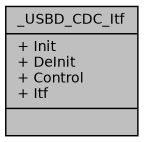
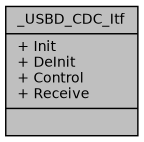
(33, 94) -> (54, 94)
